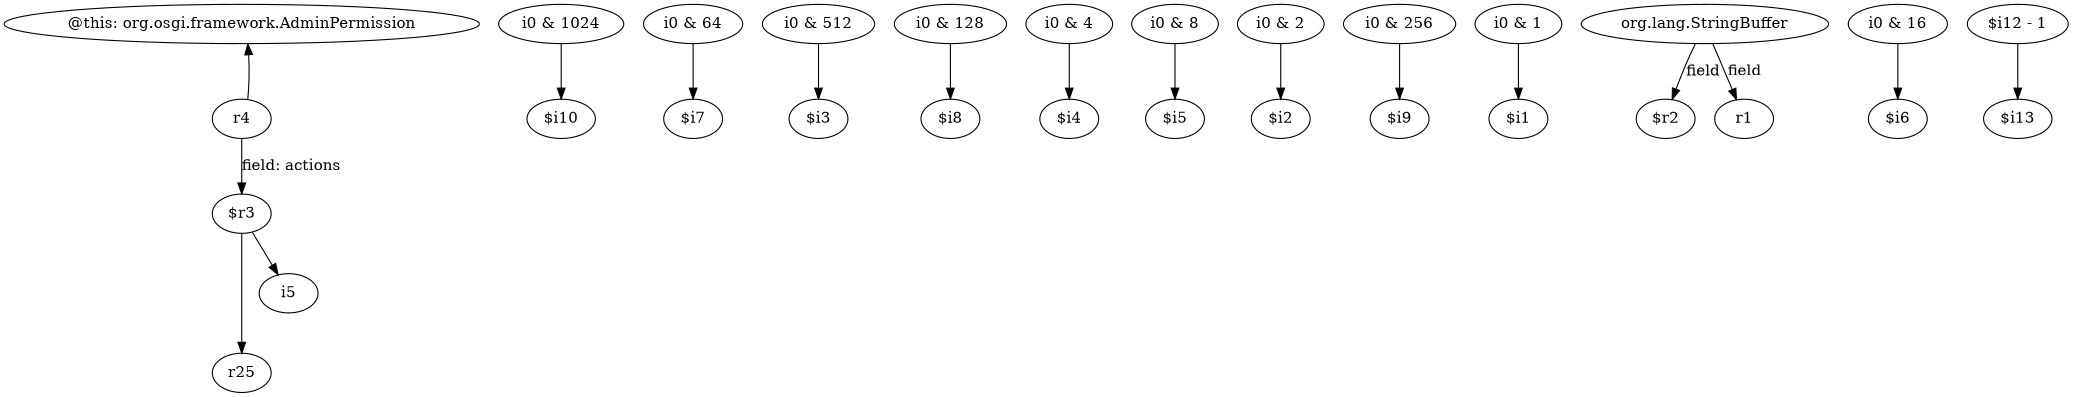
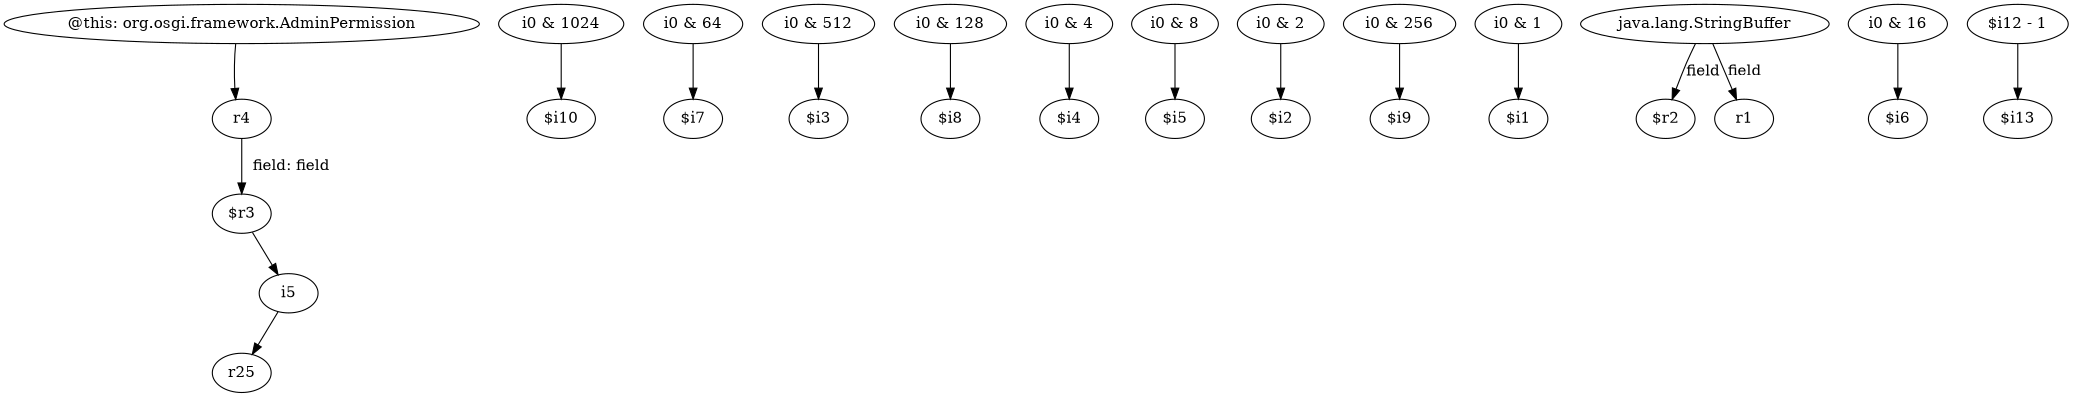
(1705, 24) -> (1705, 24)
(249, 77) -> (234, 66)
(291, 166) -> (291, 166)
(242, 288) -> (268, 328)
